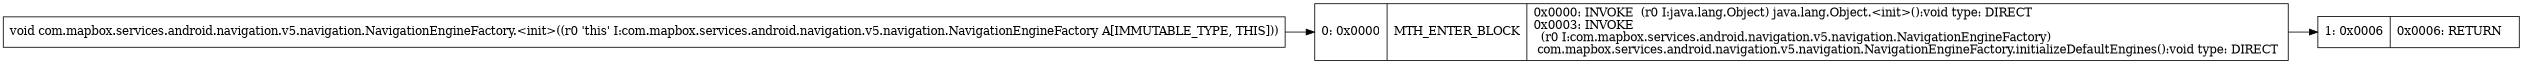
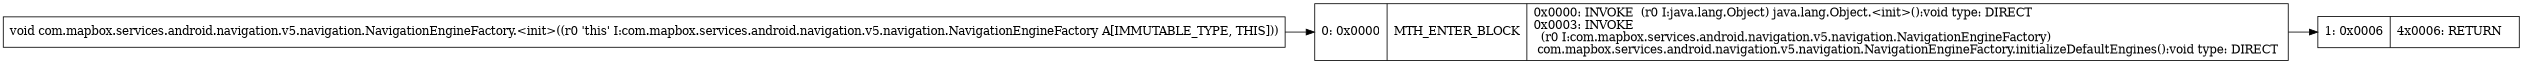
(2455, 32) -> (2455, 32)
